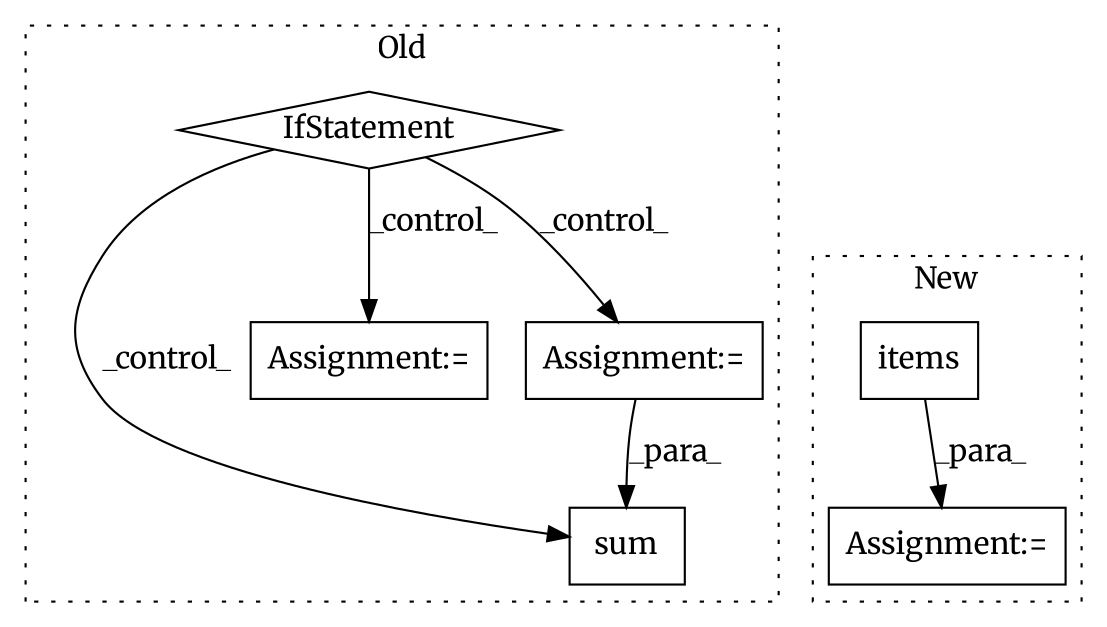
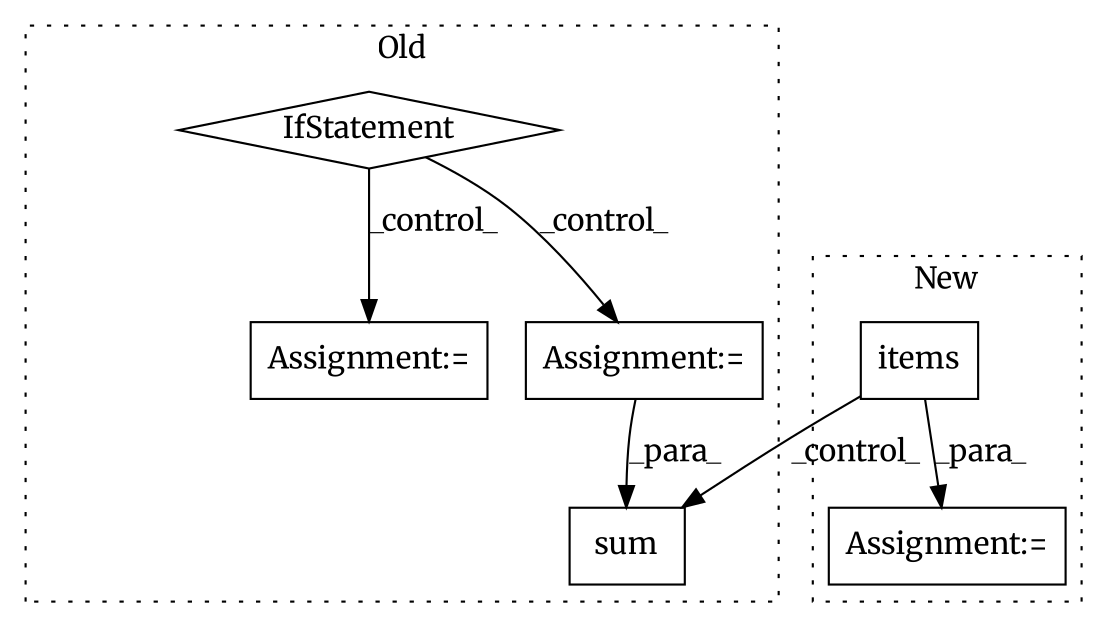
(146, 432) -> (792, 437)
